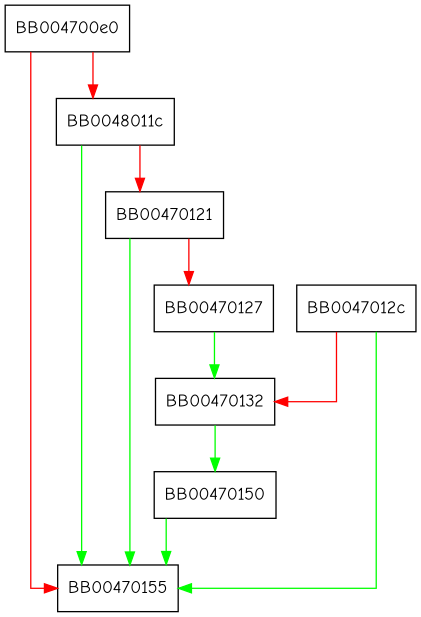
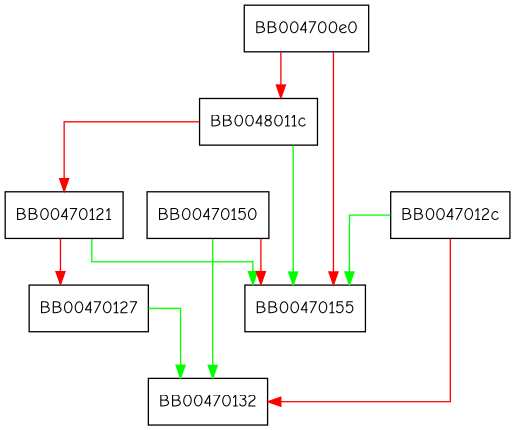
(215, 442) -> (213, 302)
(166, 535) -> (261, 255)
